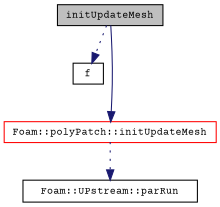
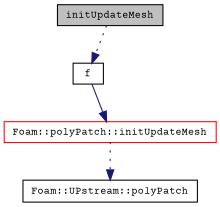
(112, 68) -> (97, 98)
(110, 191) -> (110, 191)
